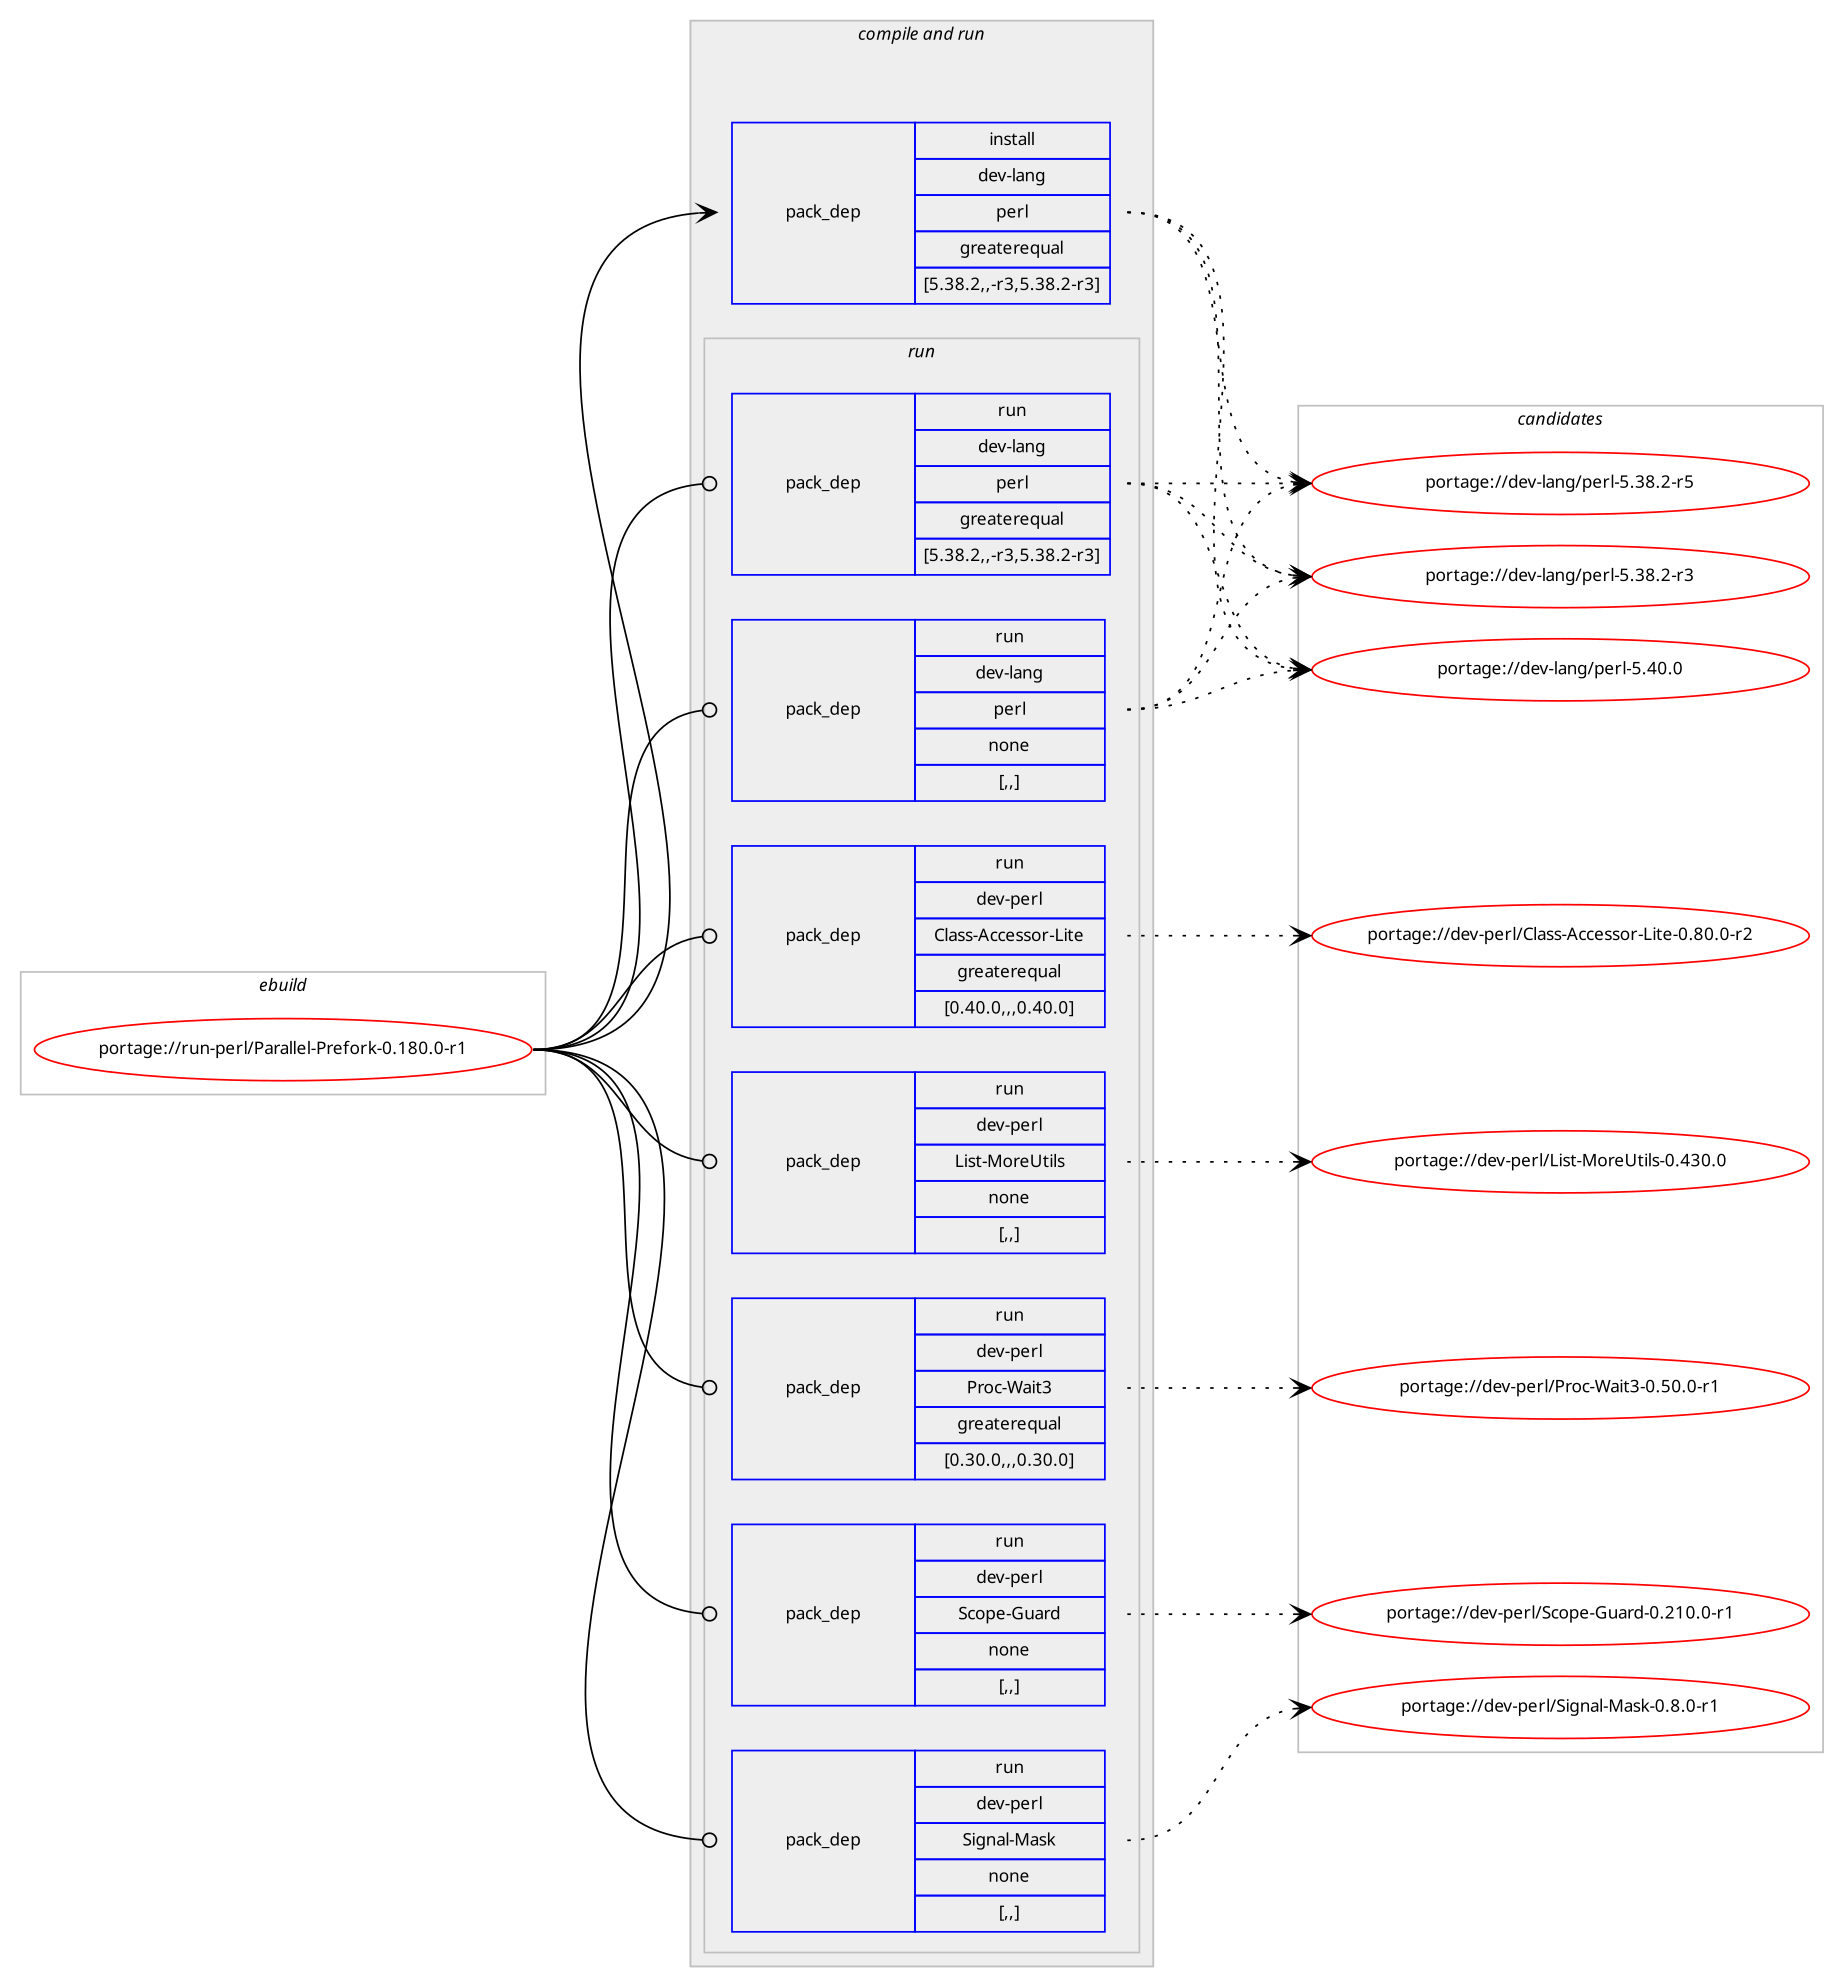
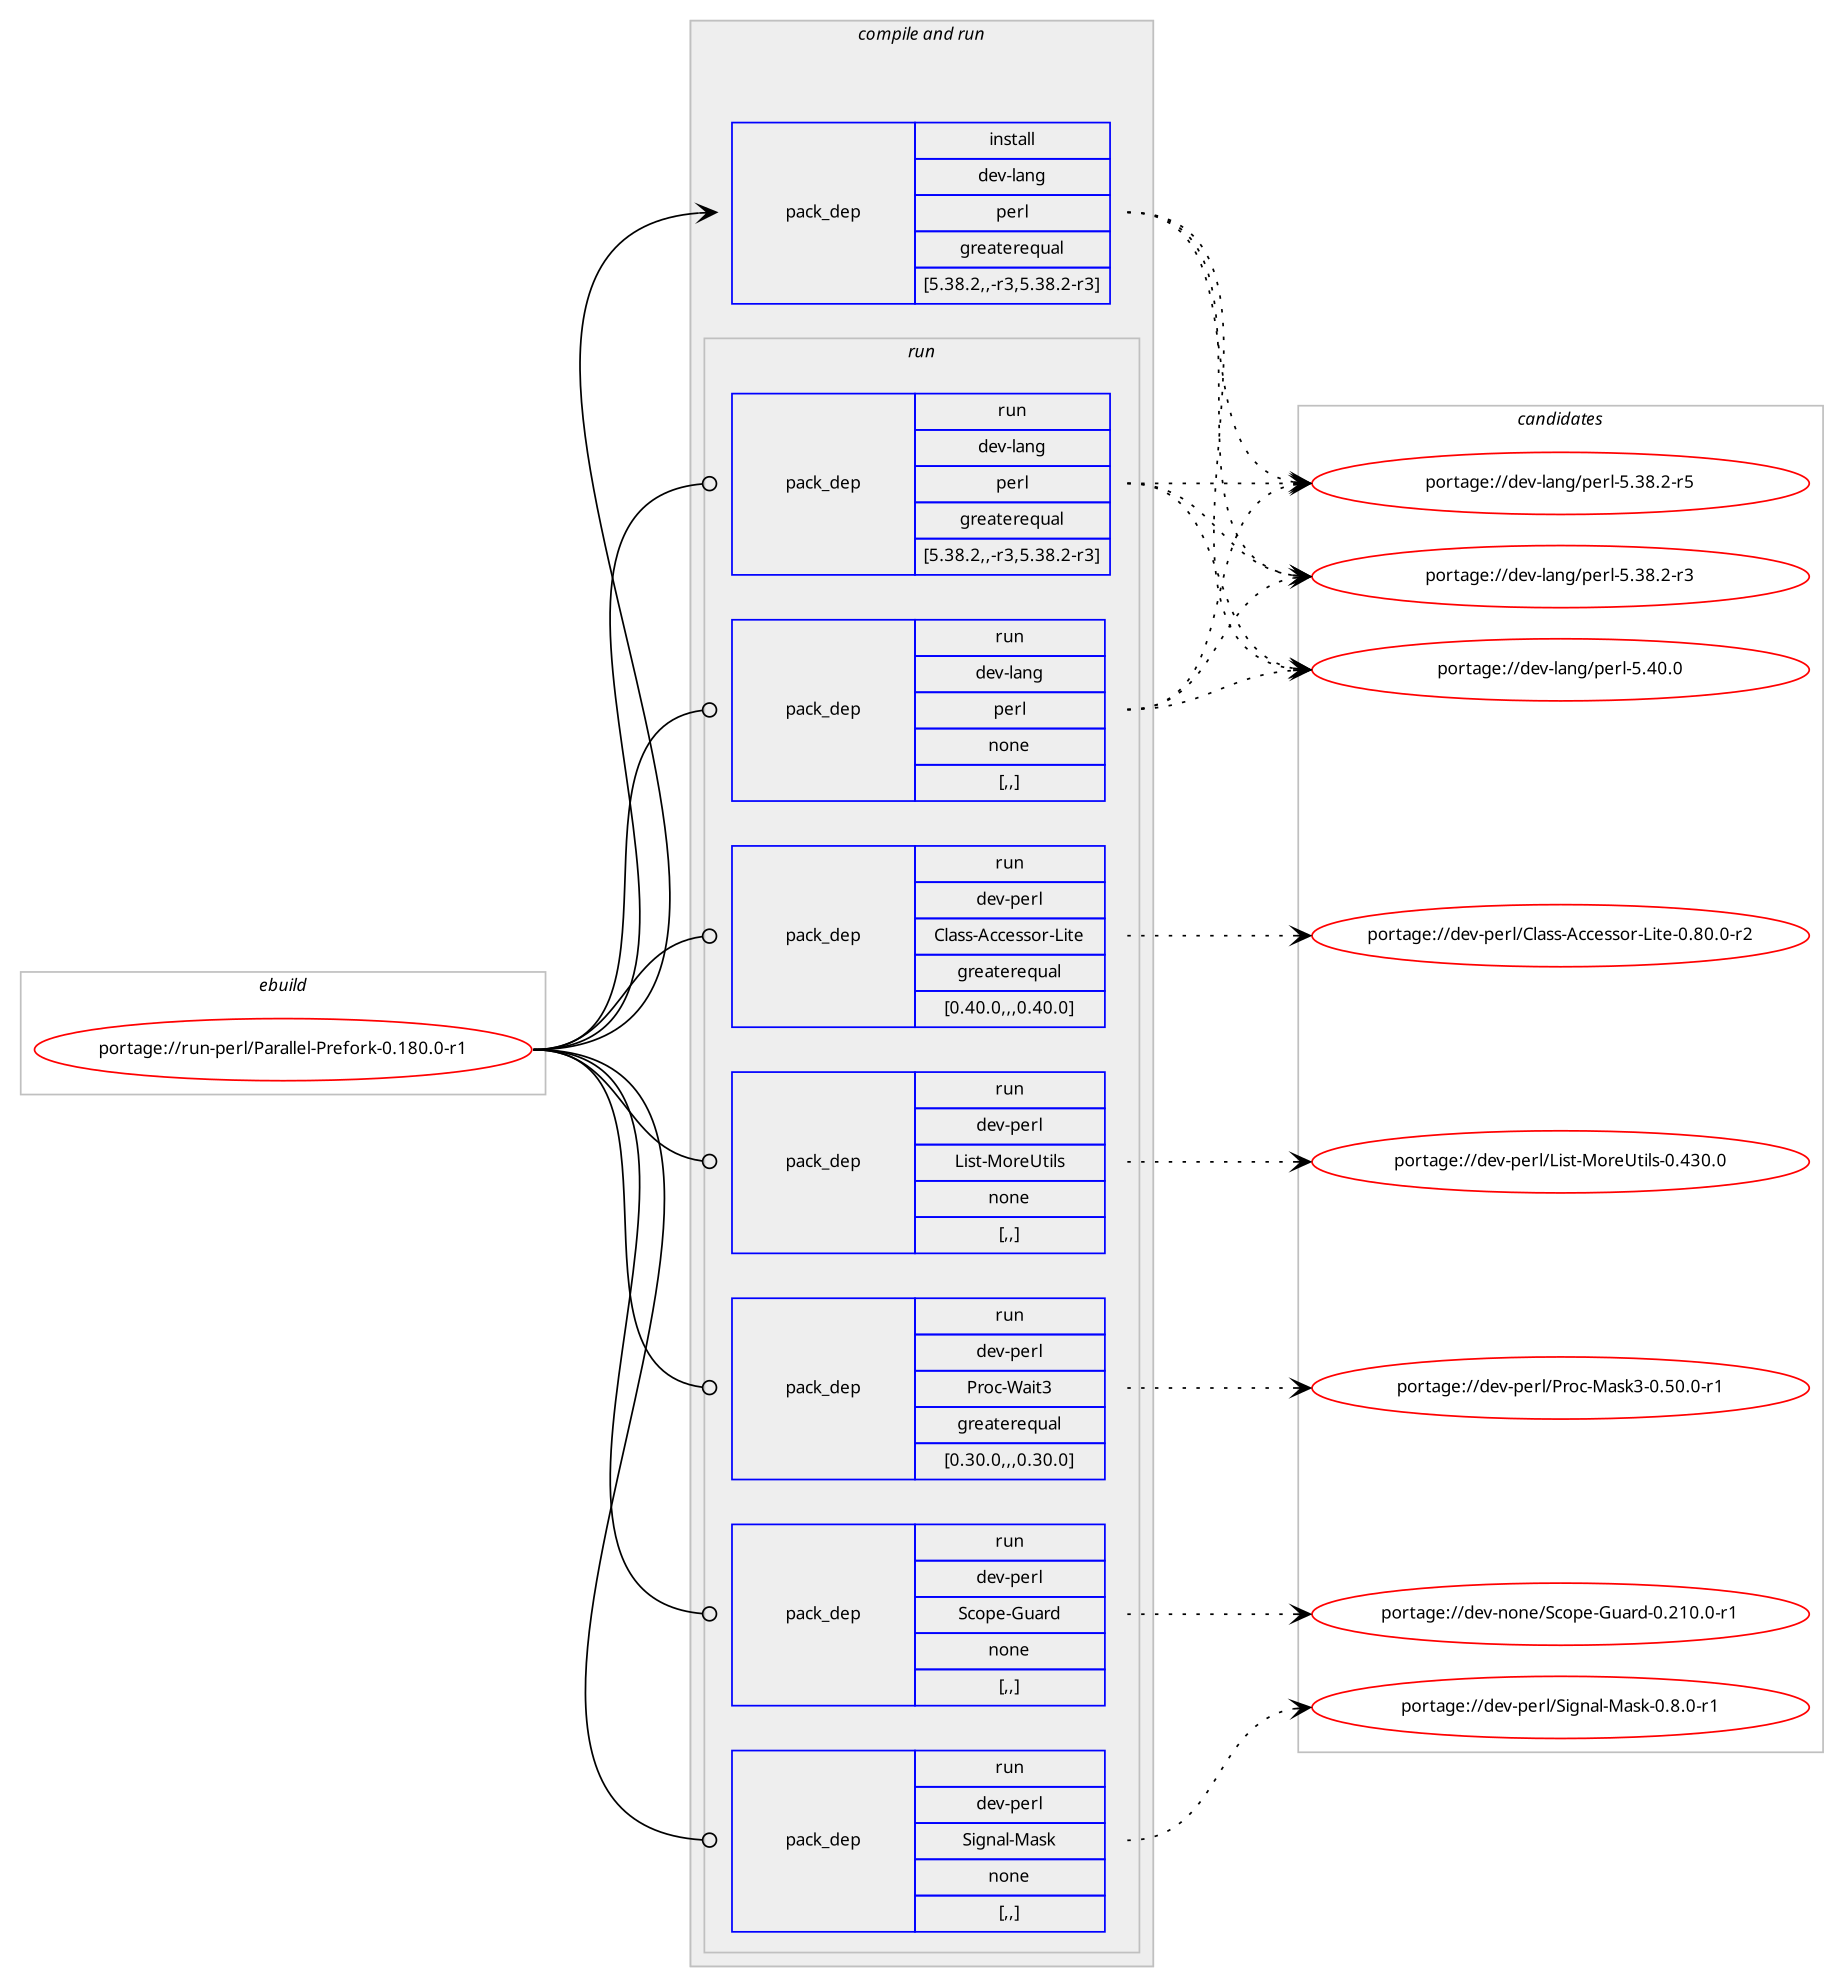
(1561, 1388) -> (1561, 1388)
(1561, 1614) -> (1561, 1614)
